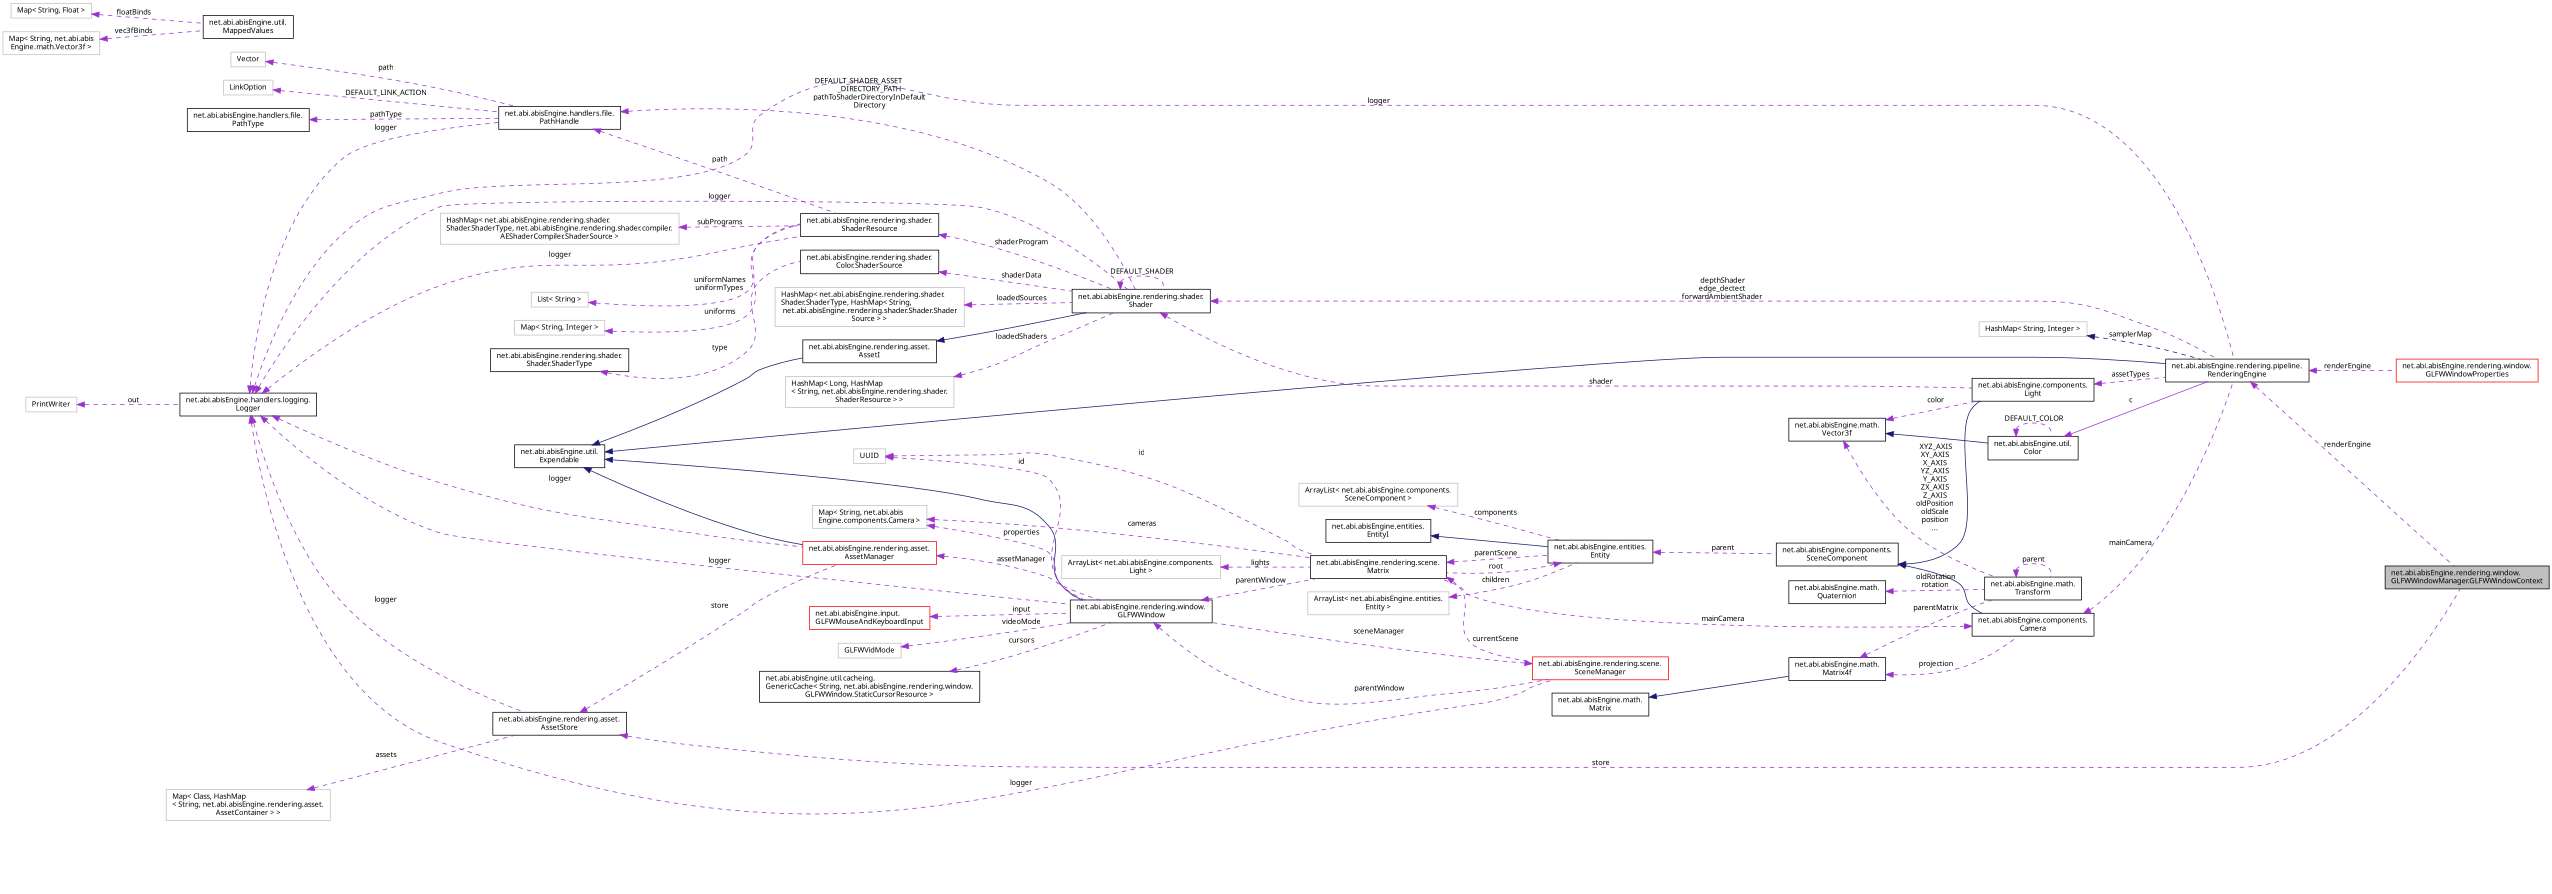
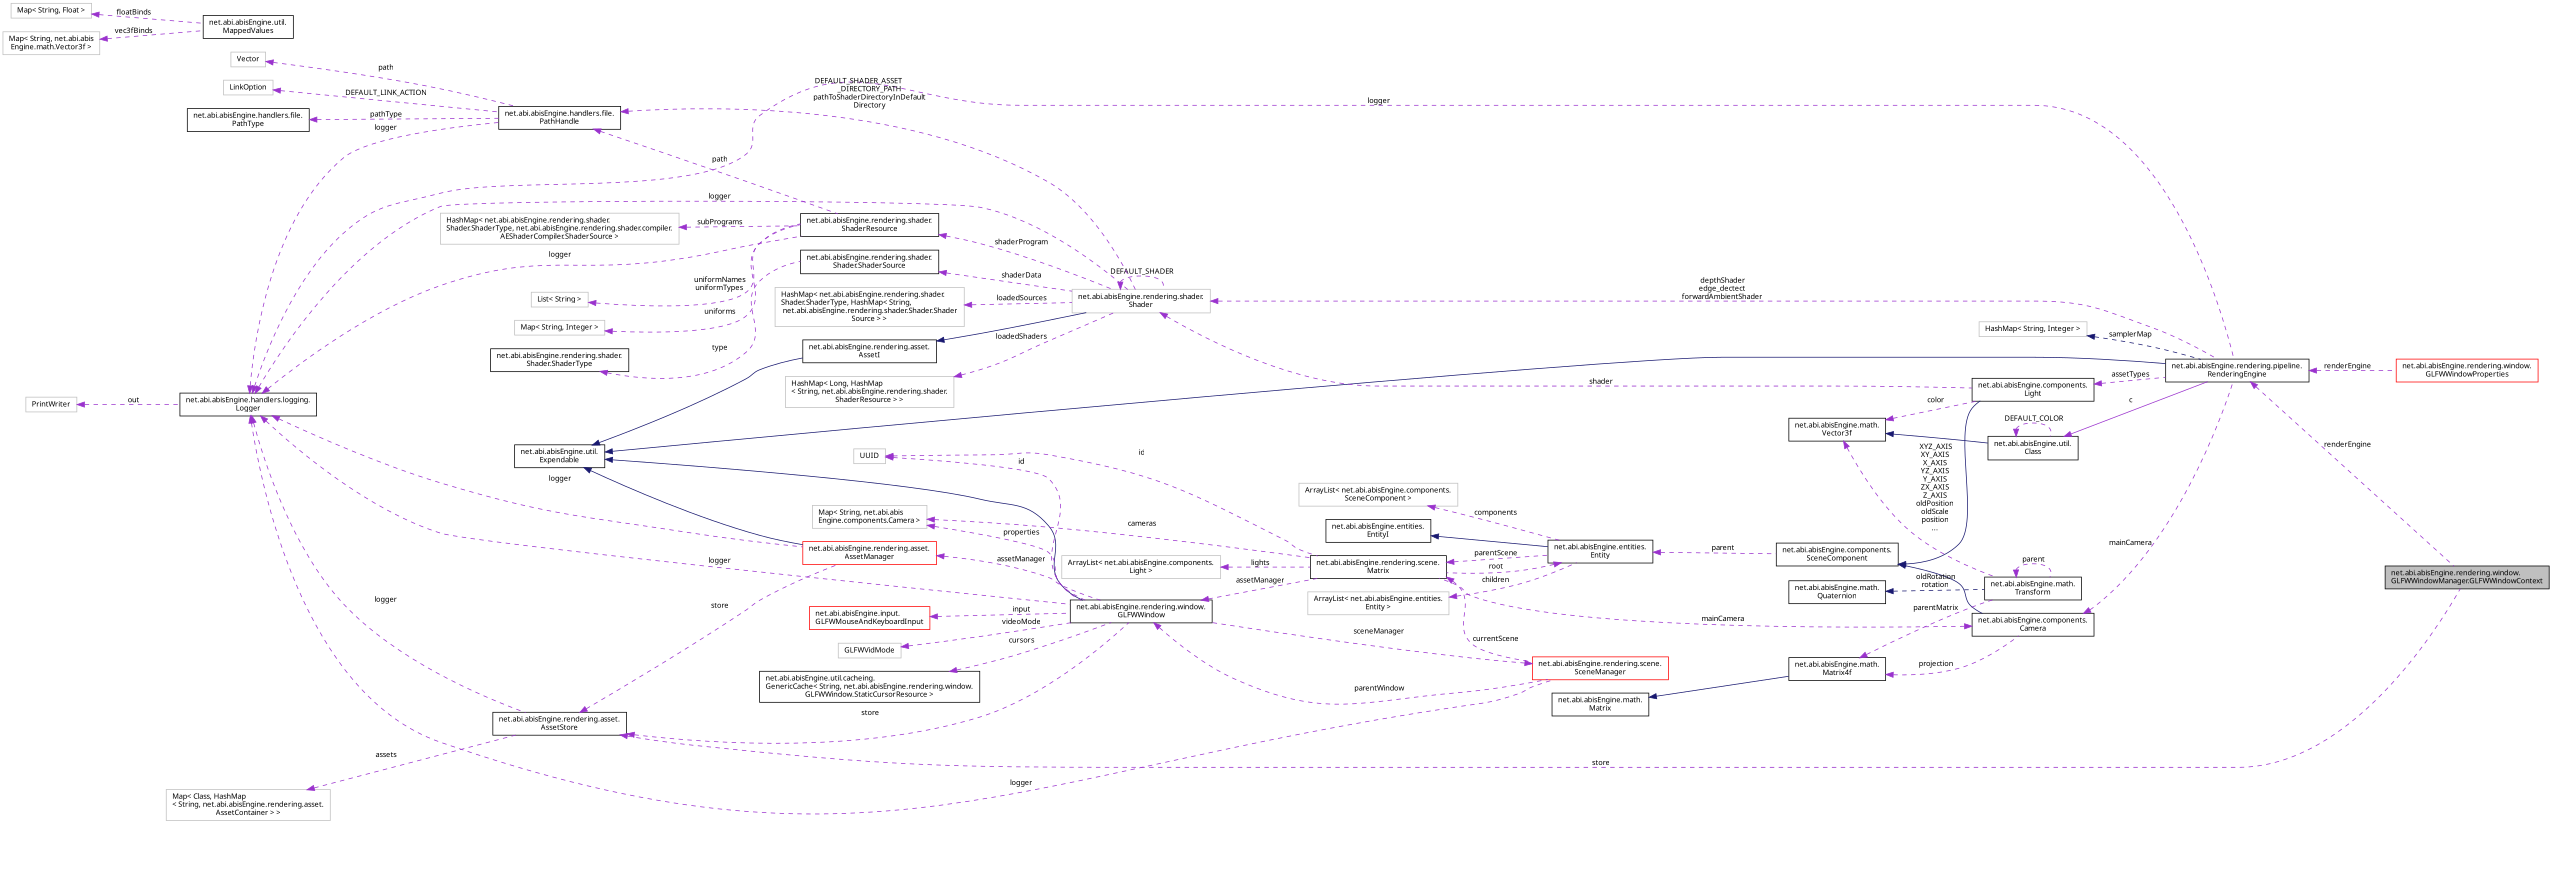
(870, 262) -> (870, 262)
(1141, 301) -> (1141, 301)
(2033, 448) -> (2033, 448)
(1260, 581) -> (1260, 581)
(1939, 590) -> (1939, 590)
none -> (897, 735)
